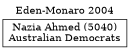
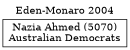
(65, 33) -> (65, 33)
